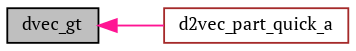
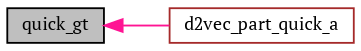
(53, 26) -> (56, 26)
